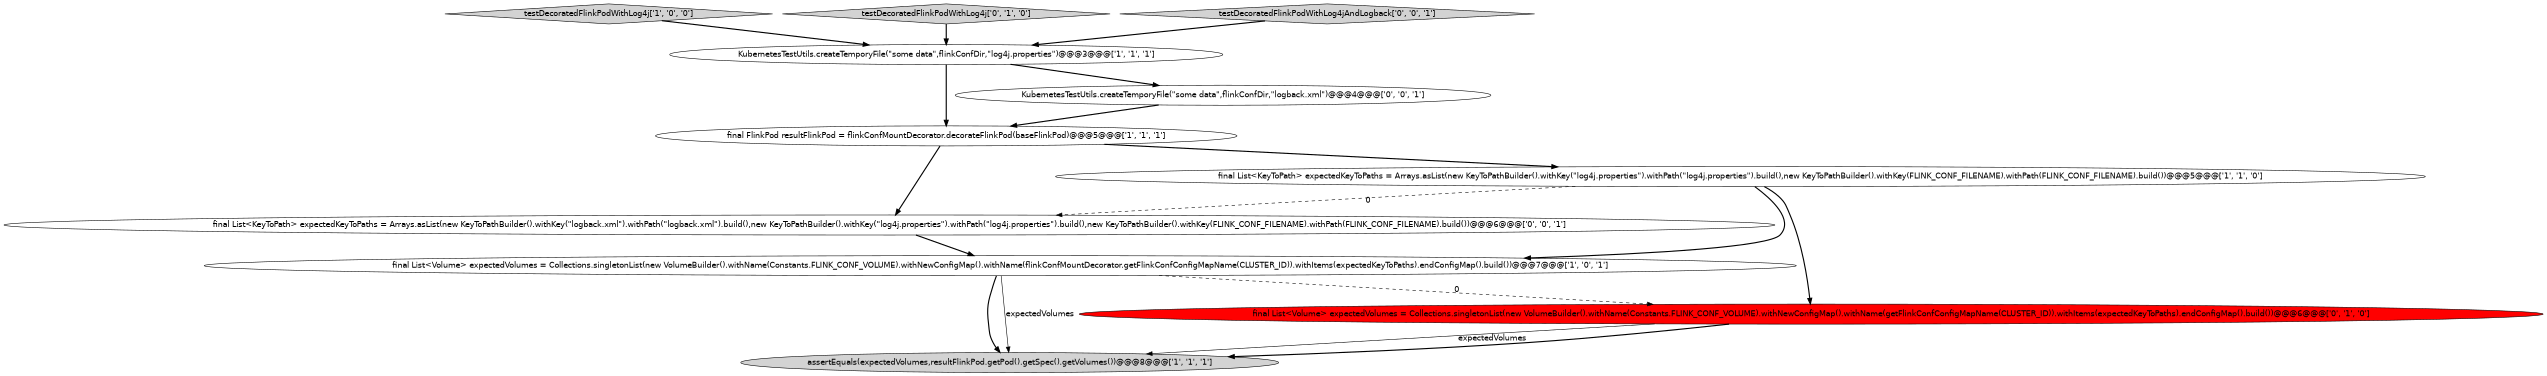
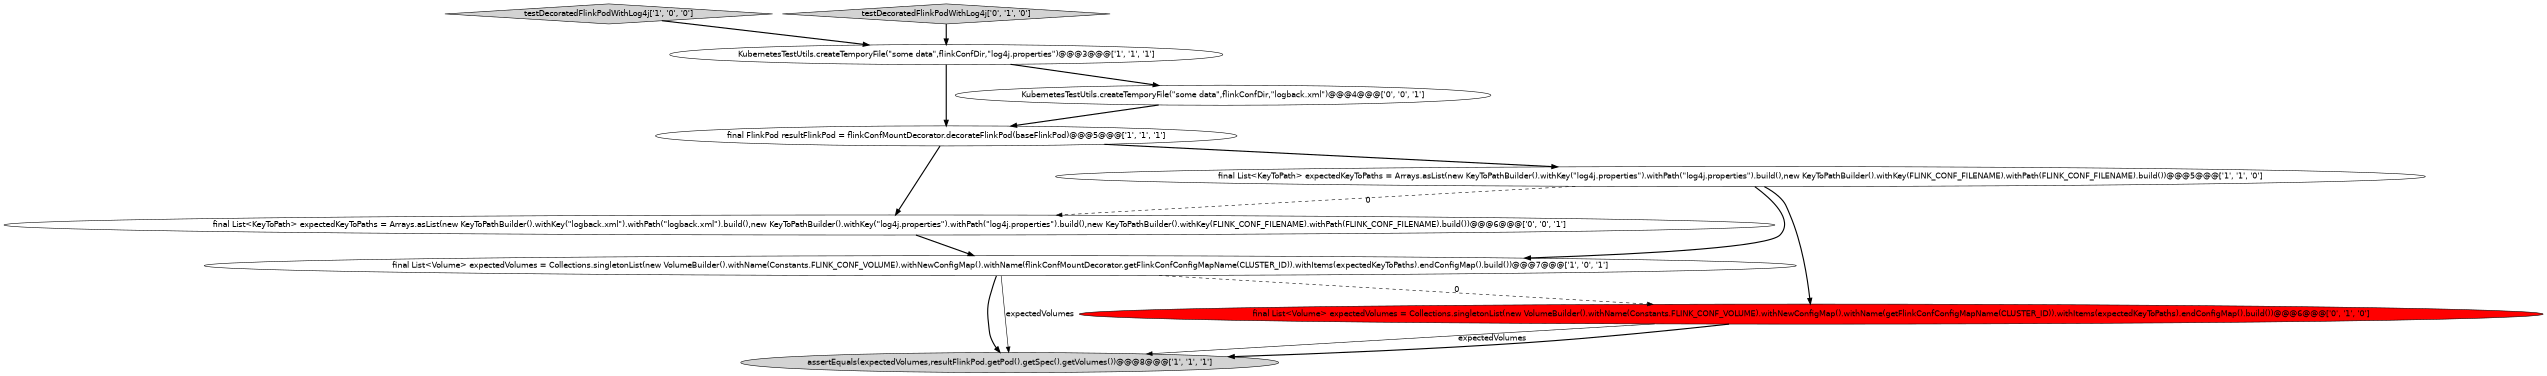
(1327, 14) -> none
